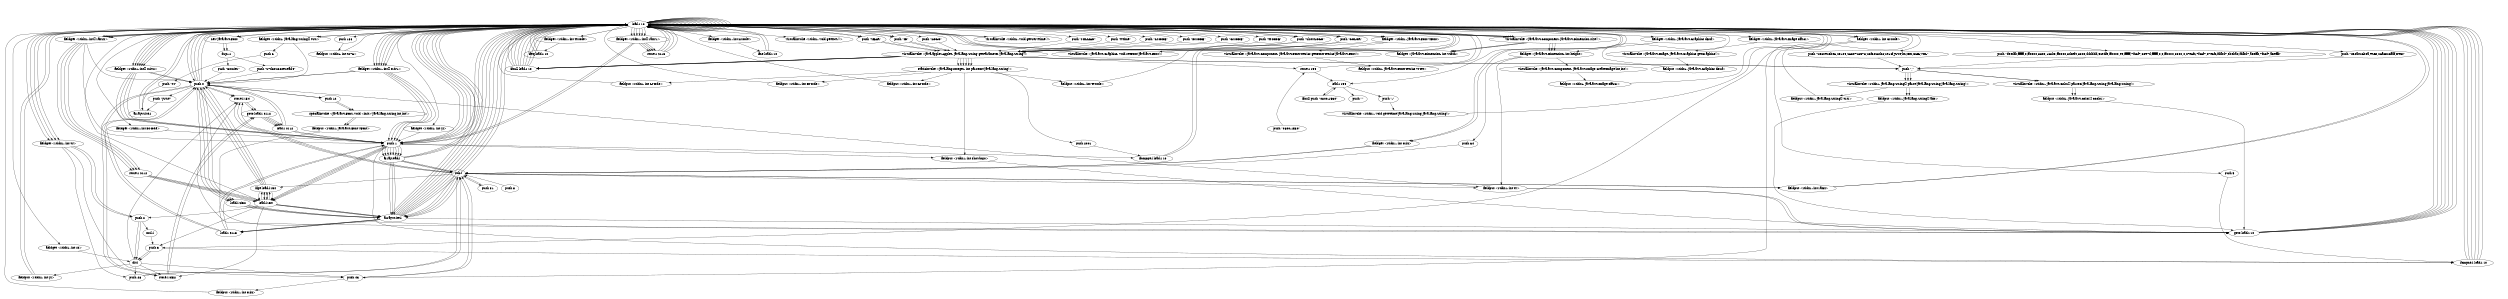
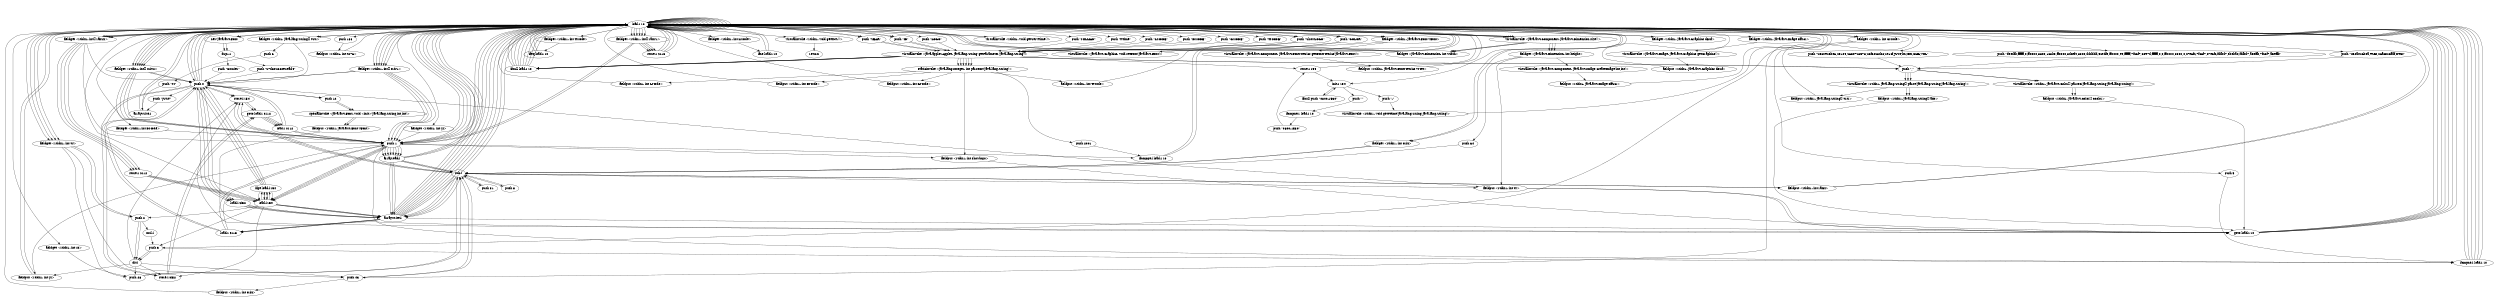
(1620, 47) -> (1153, 27)
none -> (814, 54)
(1339, 84) -> (1339, 84)
none -> (1300, 114)
none -> (199, 178)
(367, 181) -> (483, 180)
(103, 256) -> (95, 268)
